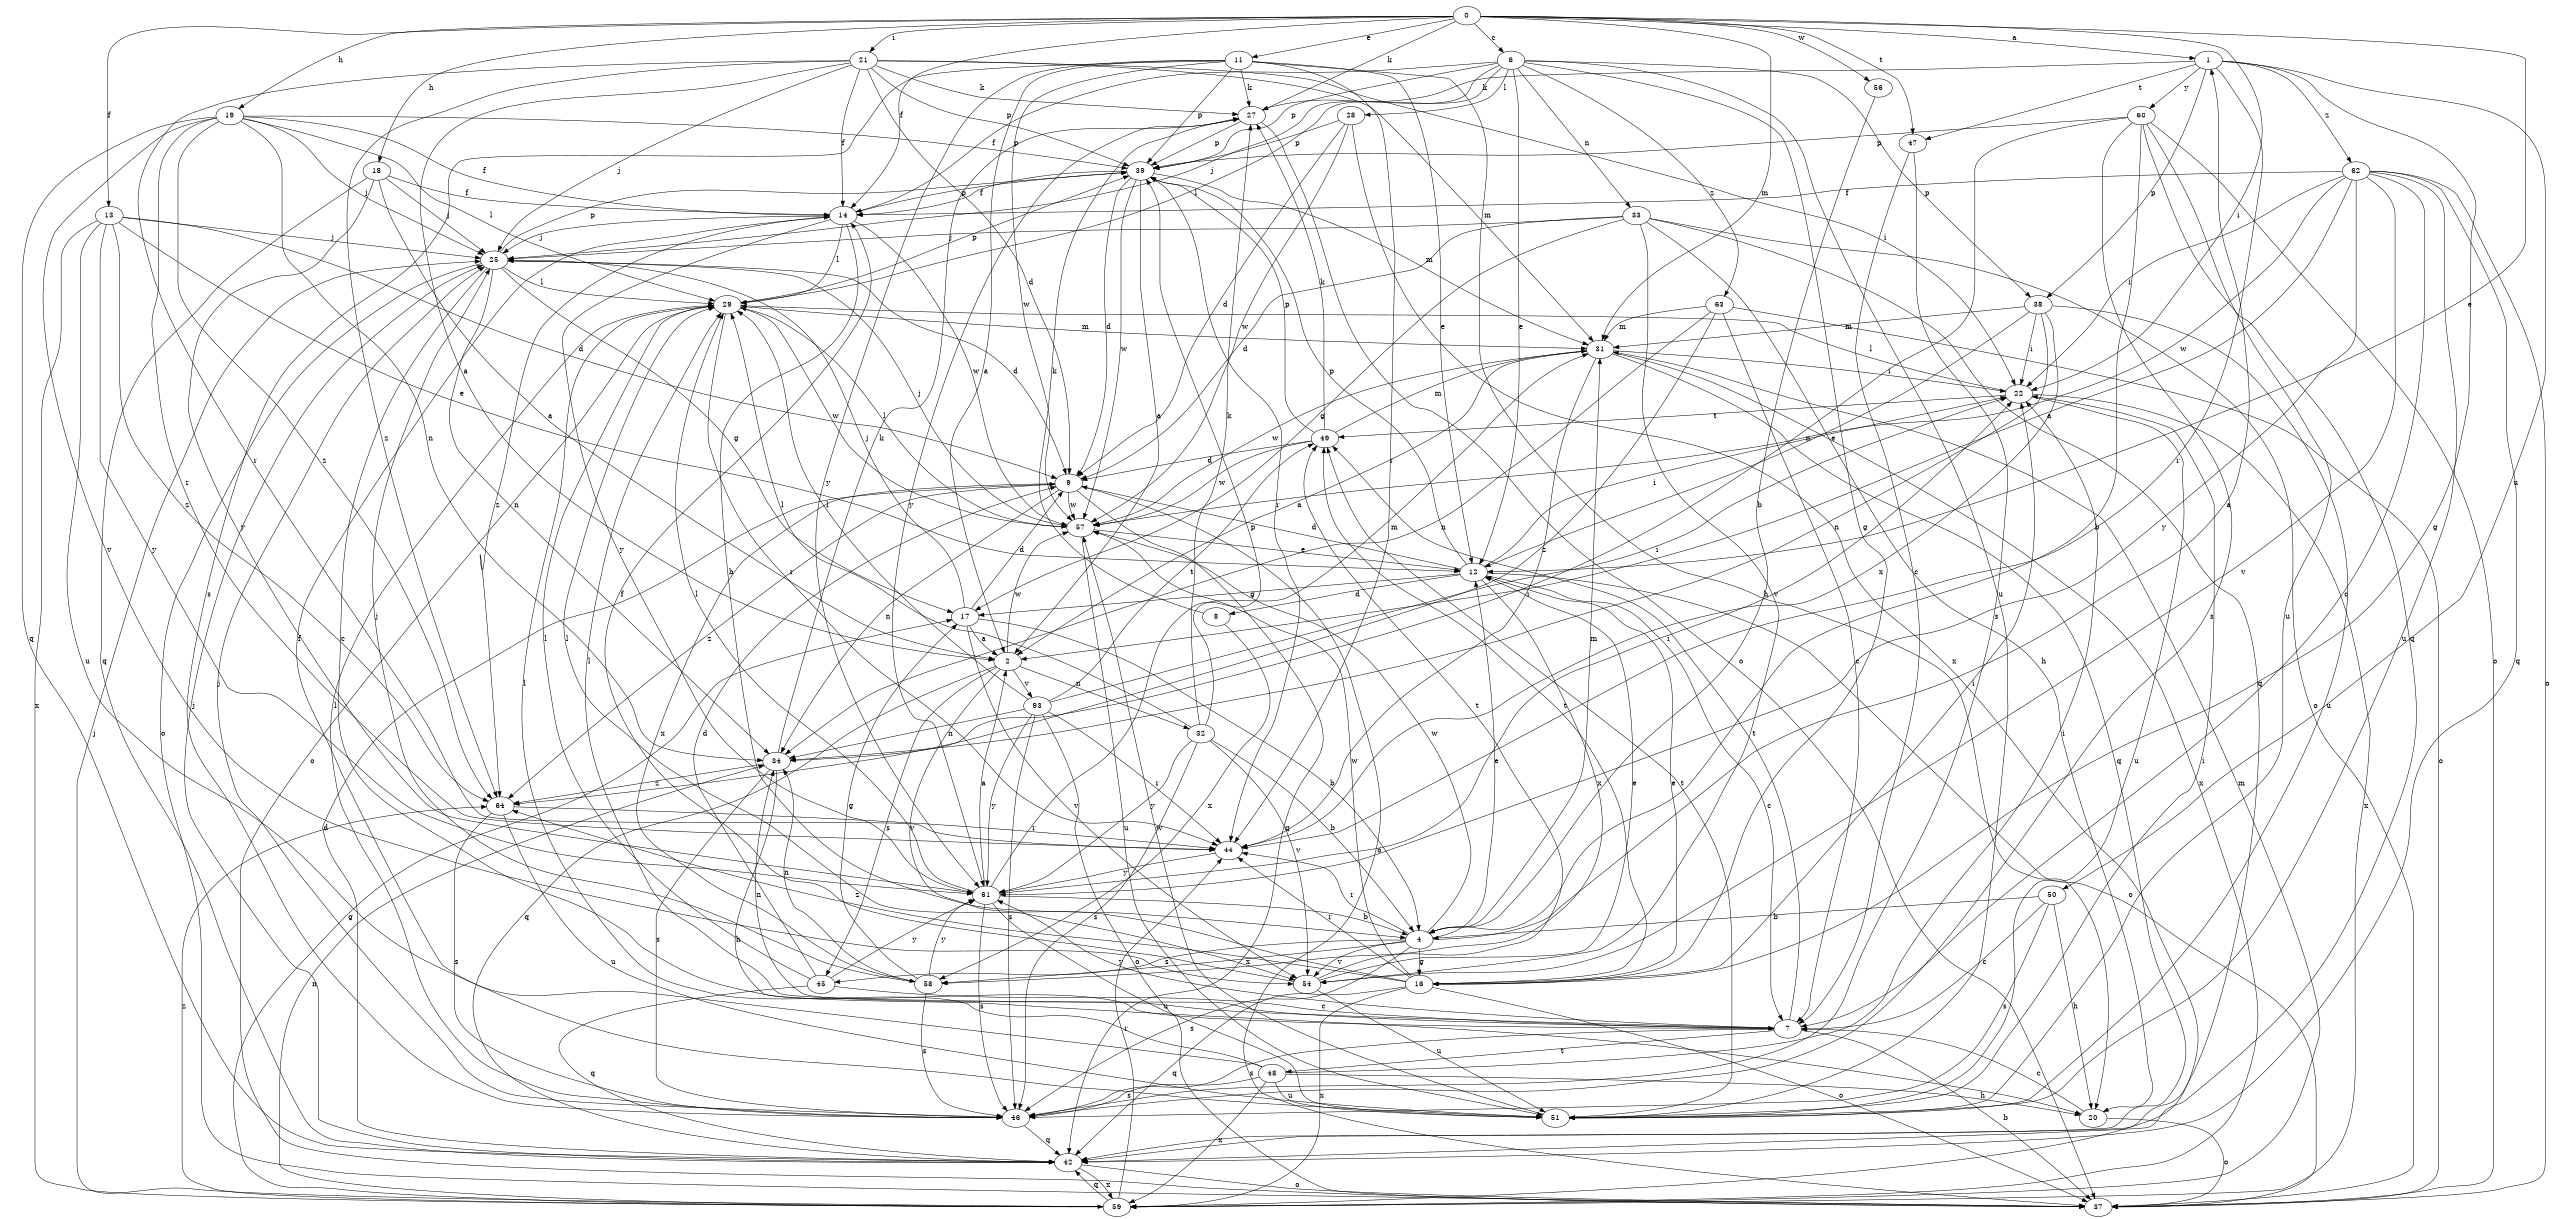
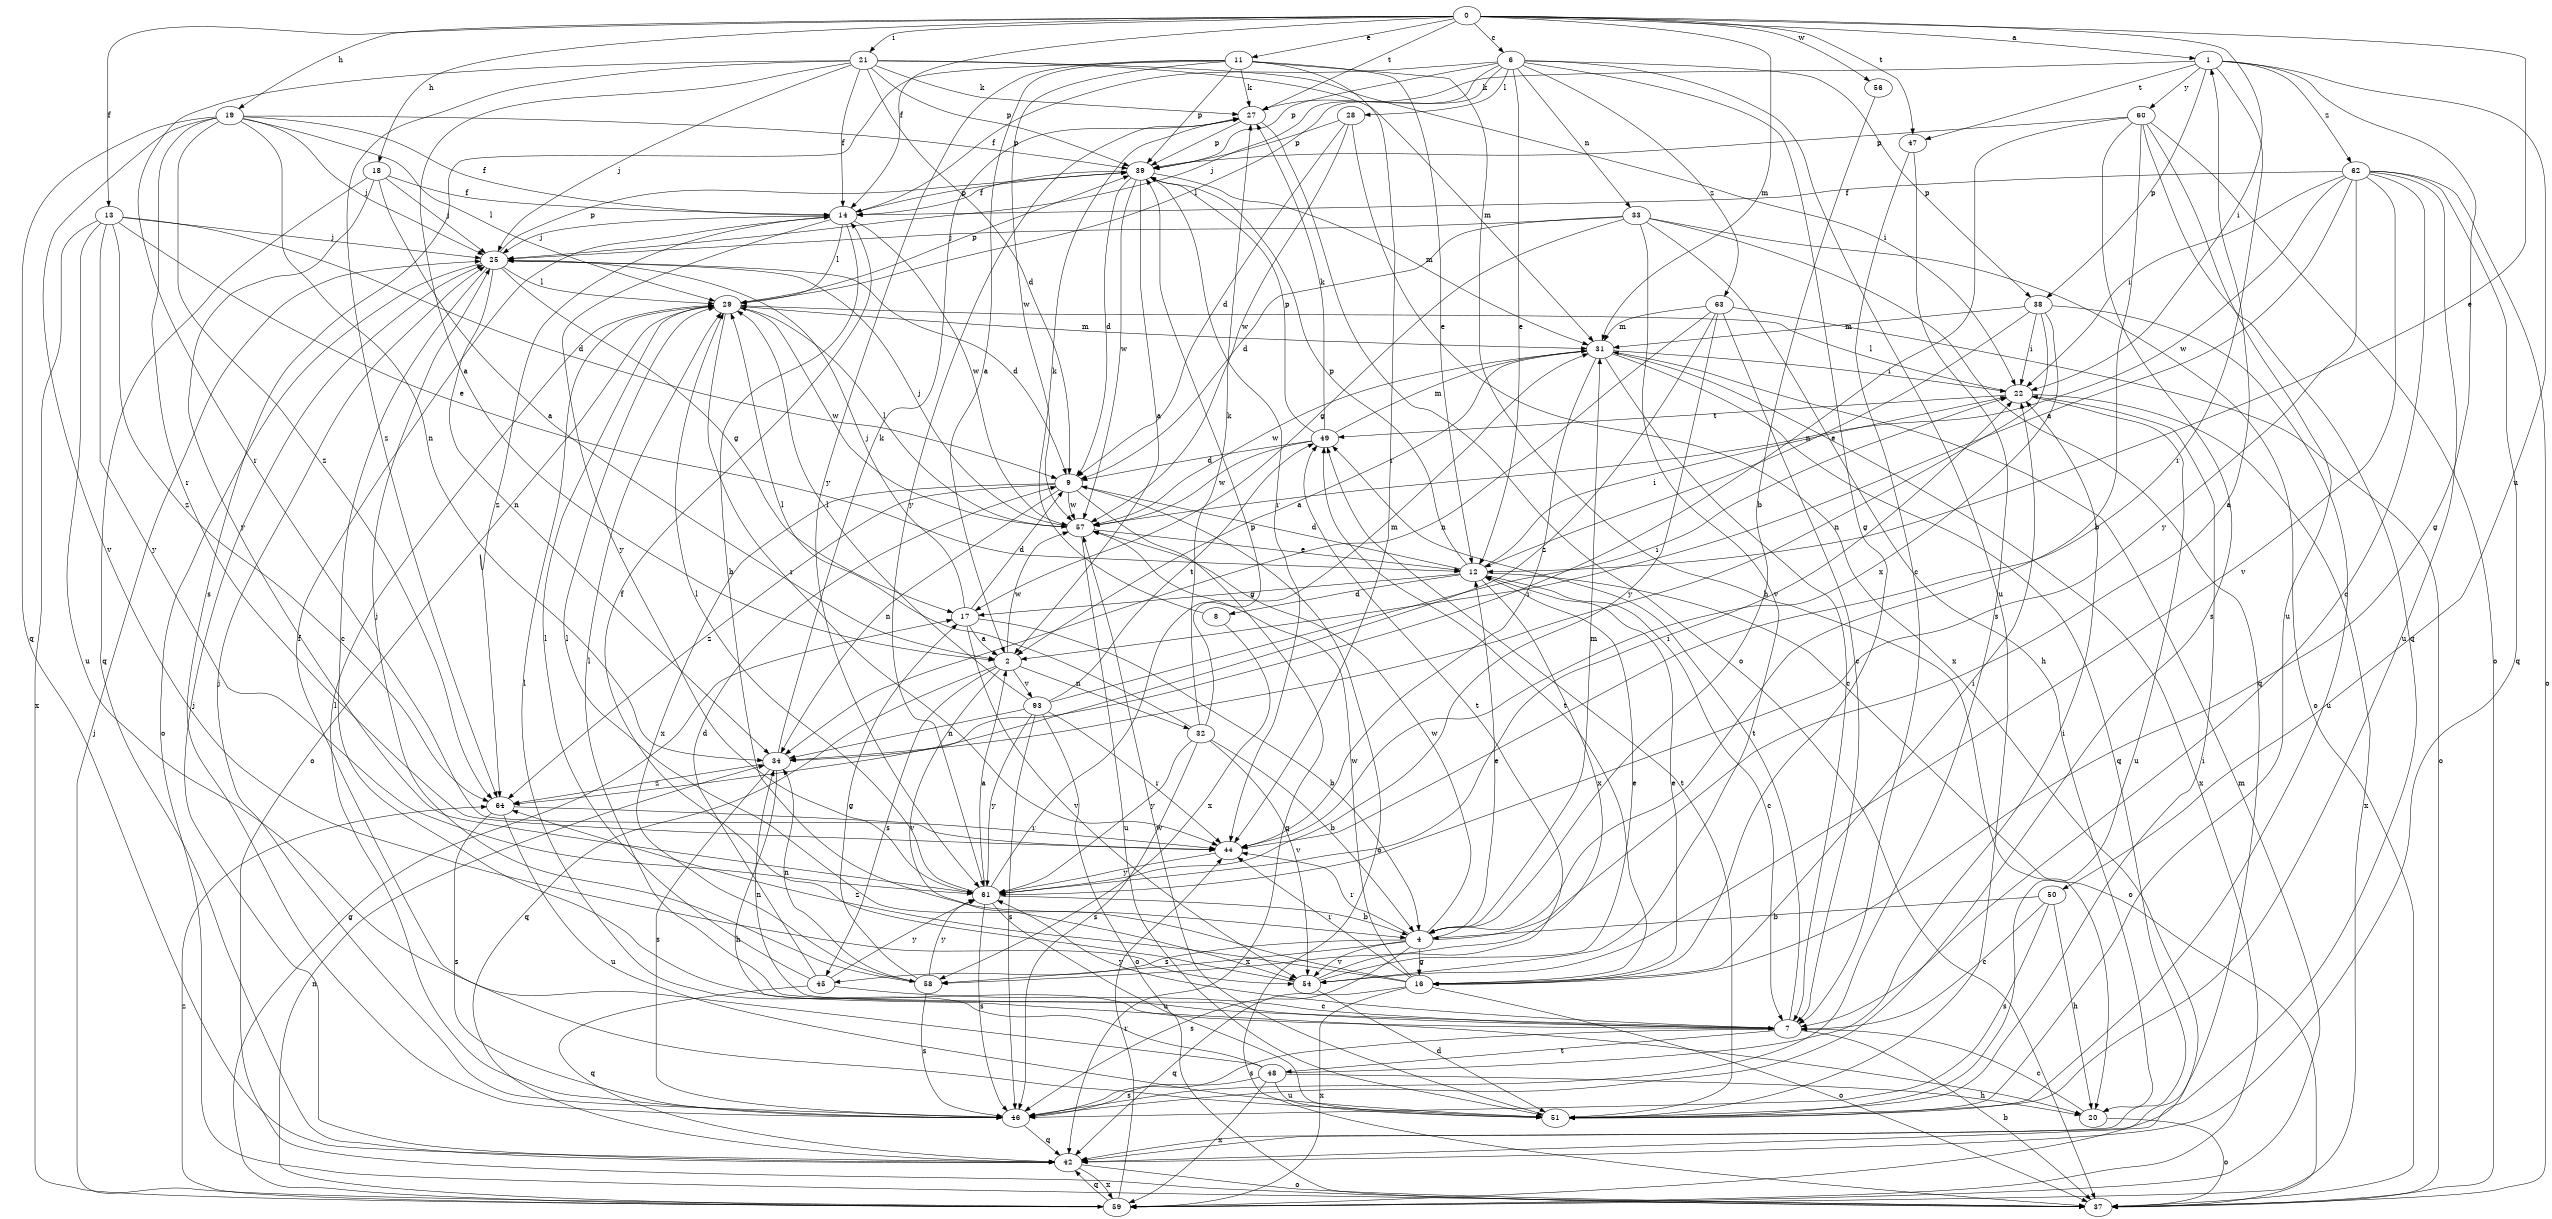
(1390, 60) -> (1390, 60)
none -> (1845, 642)
none -> (1452, 706)
(355, 899) -> none
(1439, 1051) -> (1439, 1051)
